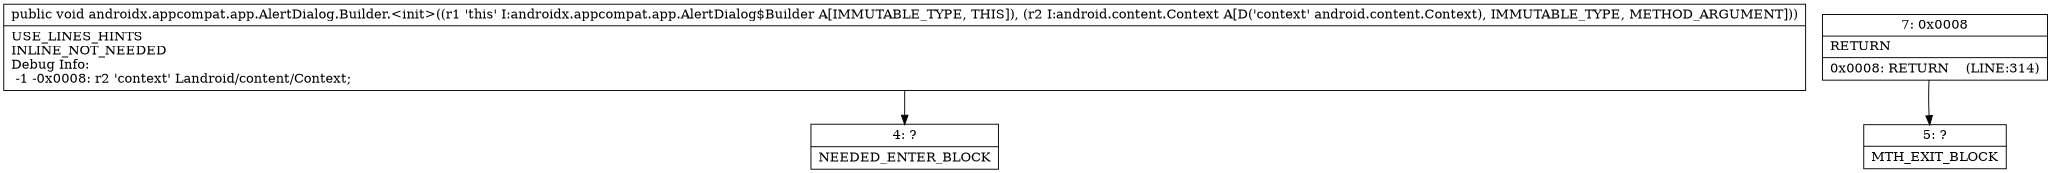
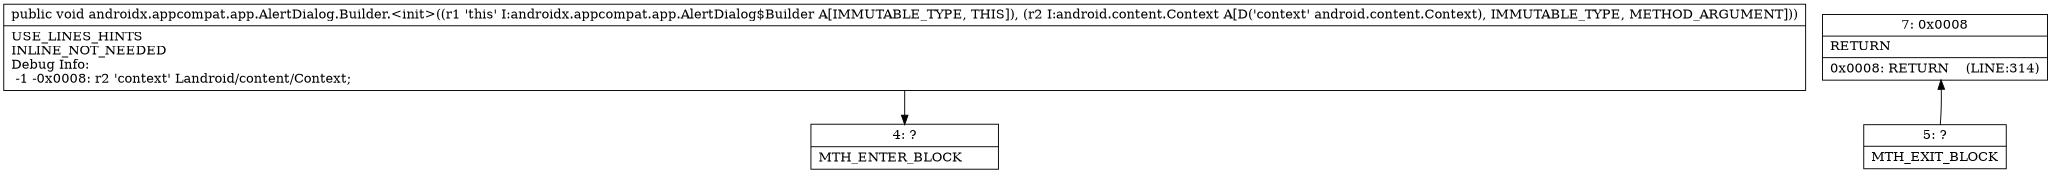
(1929, 98) -> (1941, 107)
(905, 158) -> (891, 158)
